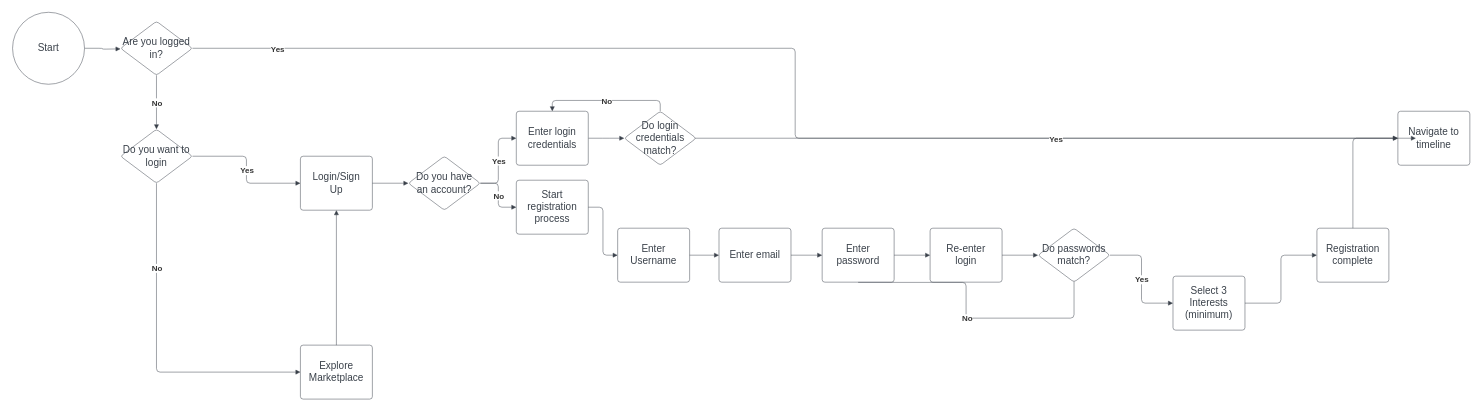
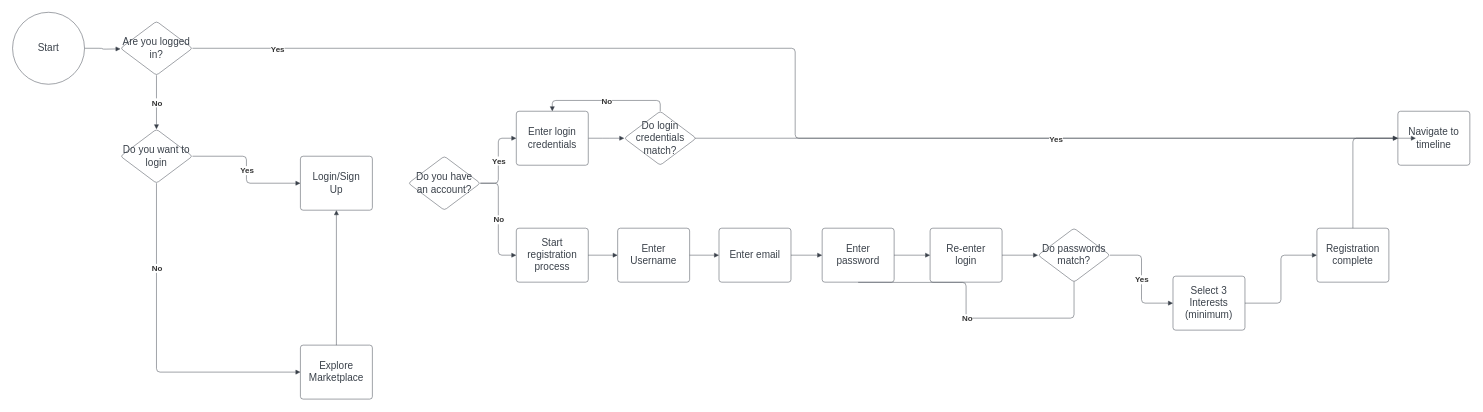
(402, 183) -> none
(552, 207) -> (552, 255)
